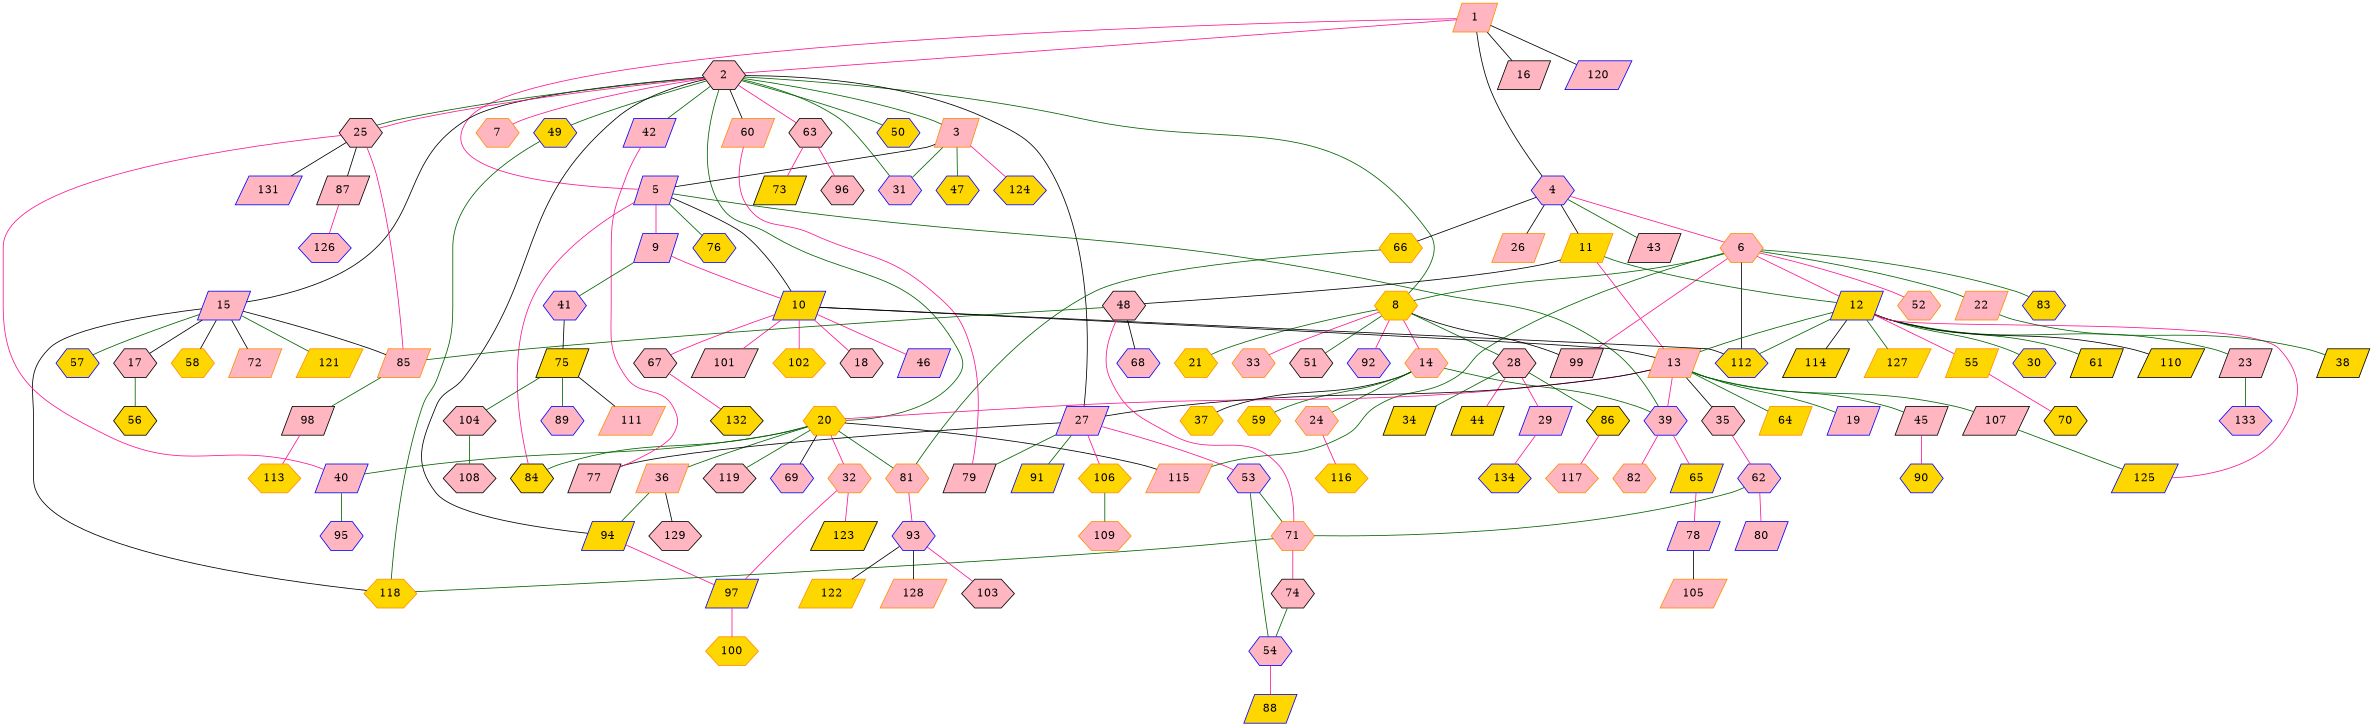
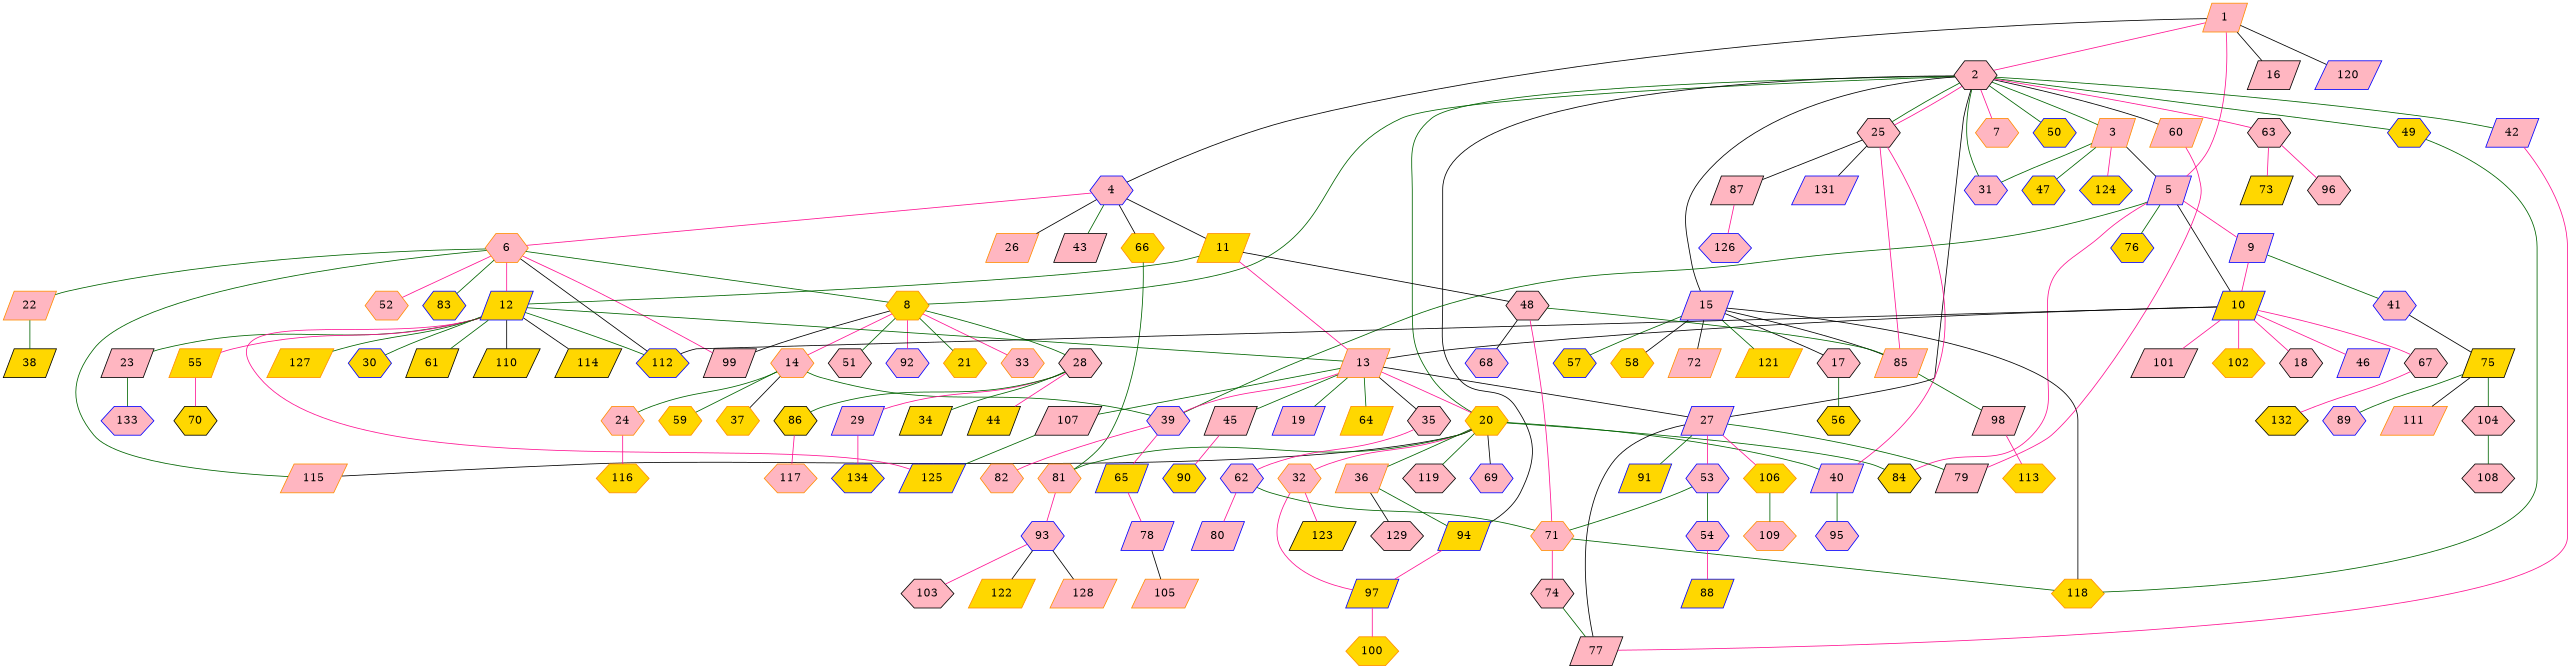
(1282, 622) -> (1574, 622)
